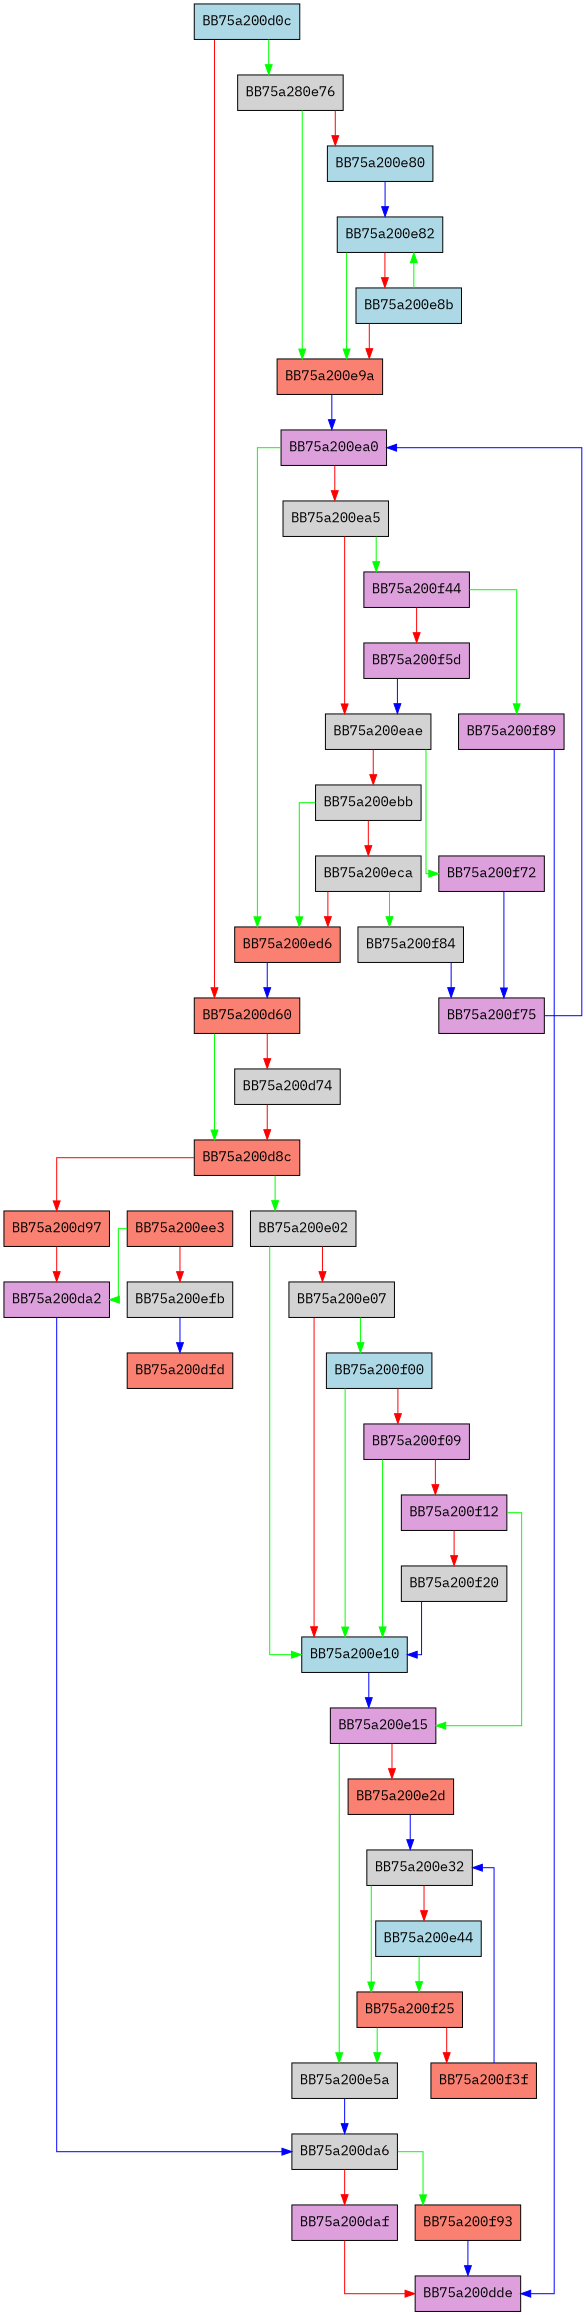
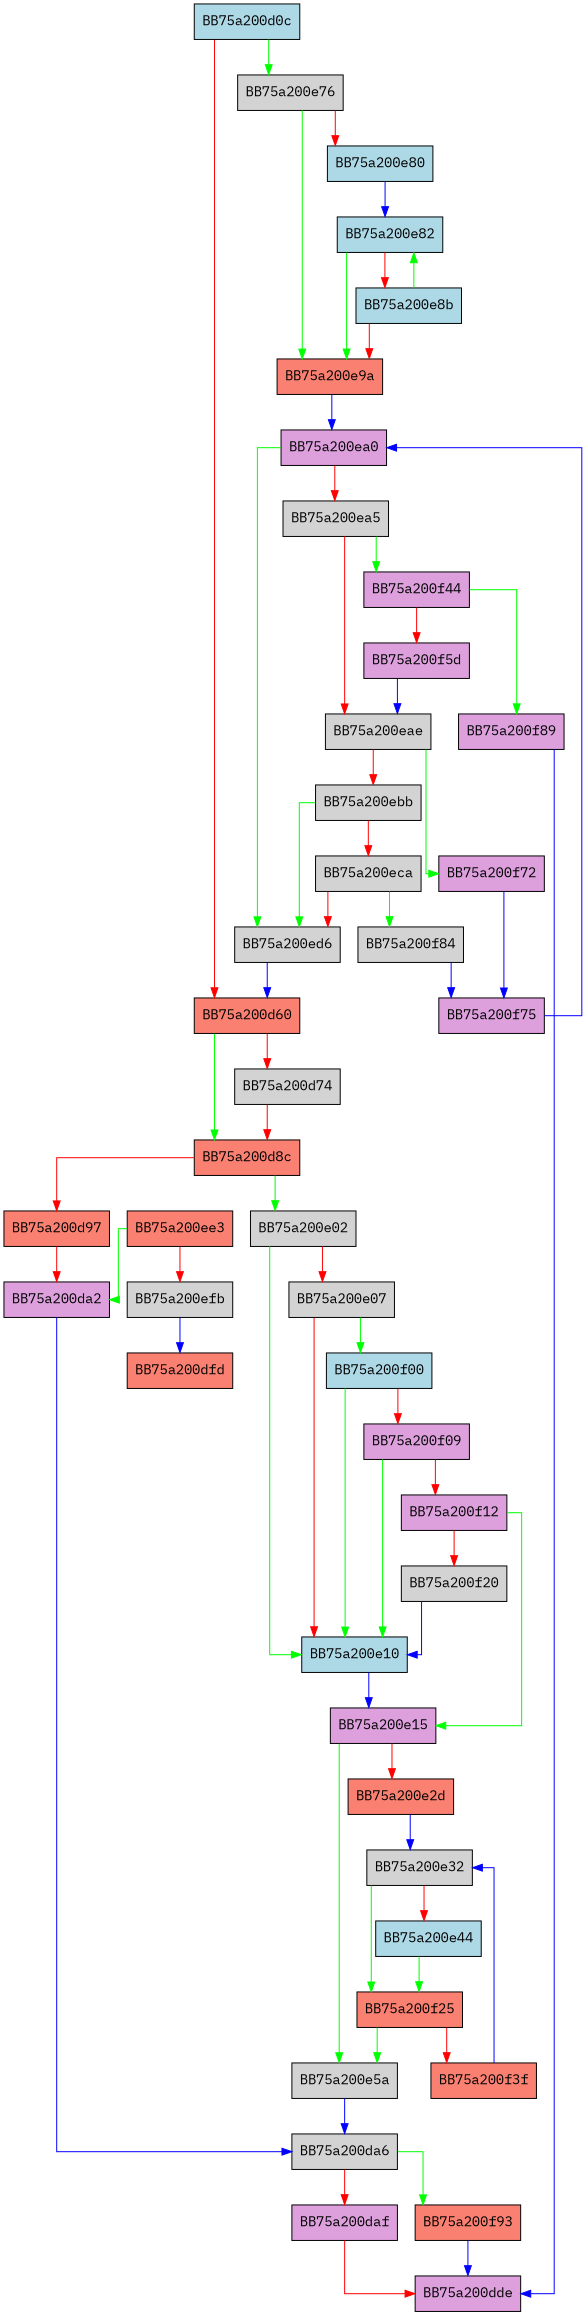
(290, 93) -> (290, 93)
(287, 945) -> (287, 945)
